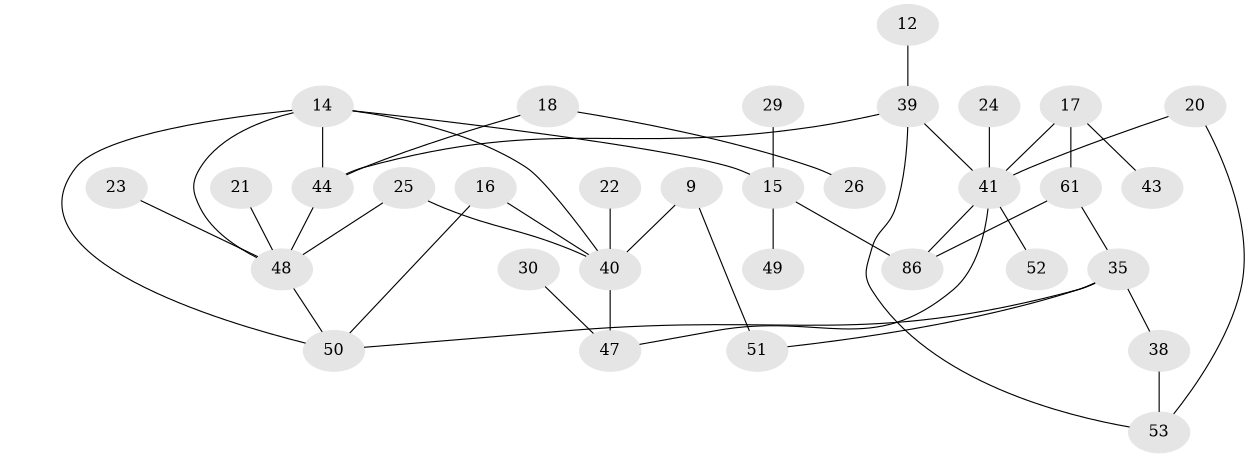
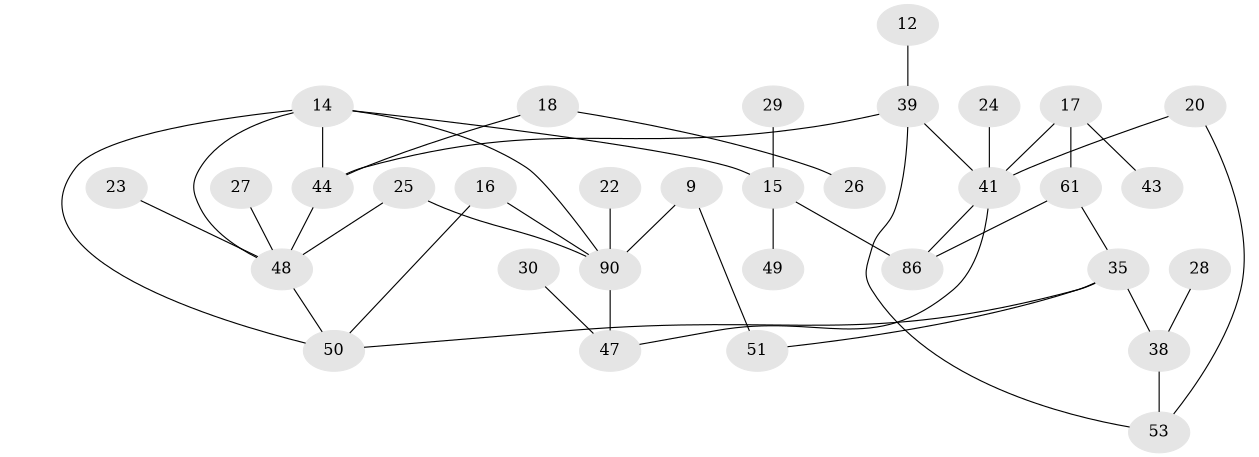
(241, 188) -> (241, 188)
(610, 269) -> (610, 269)
(1037, 269) -> none
none -> (1200, 269)
